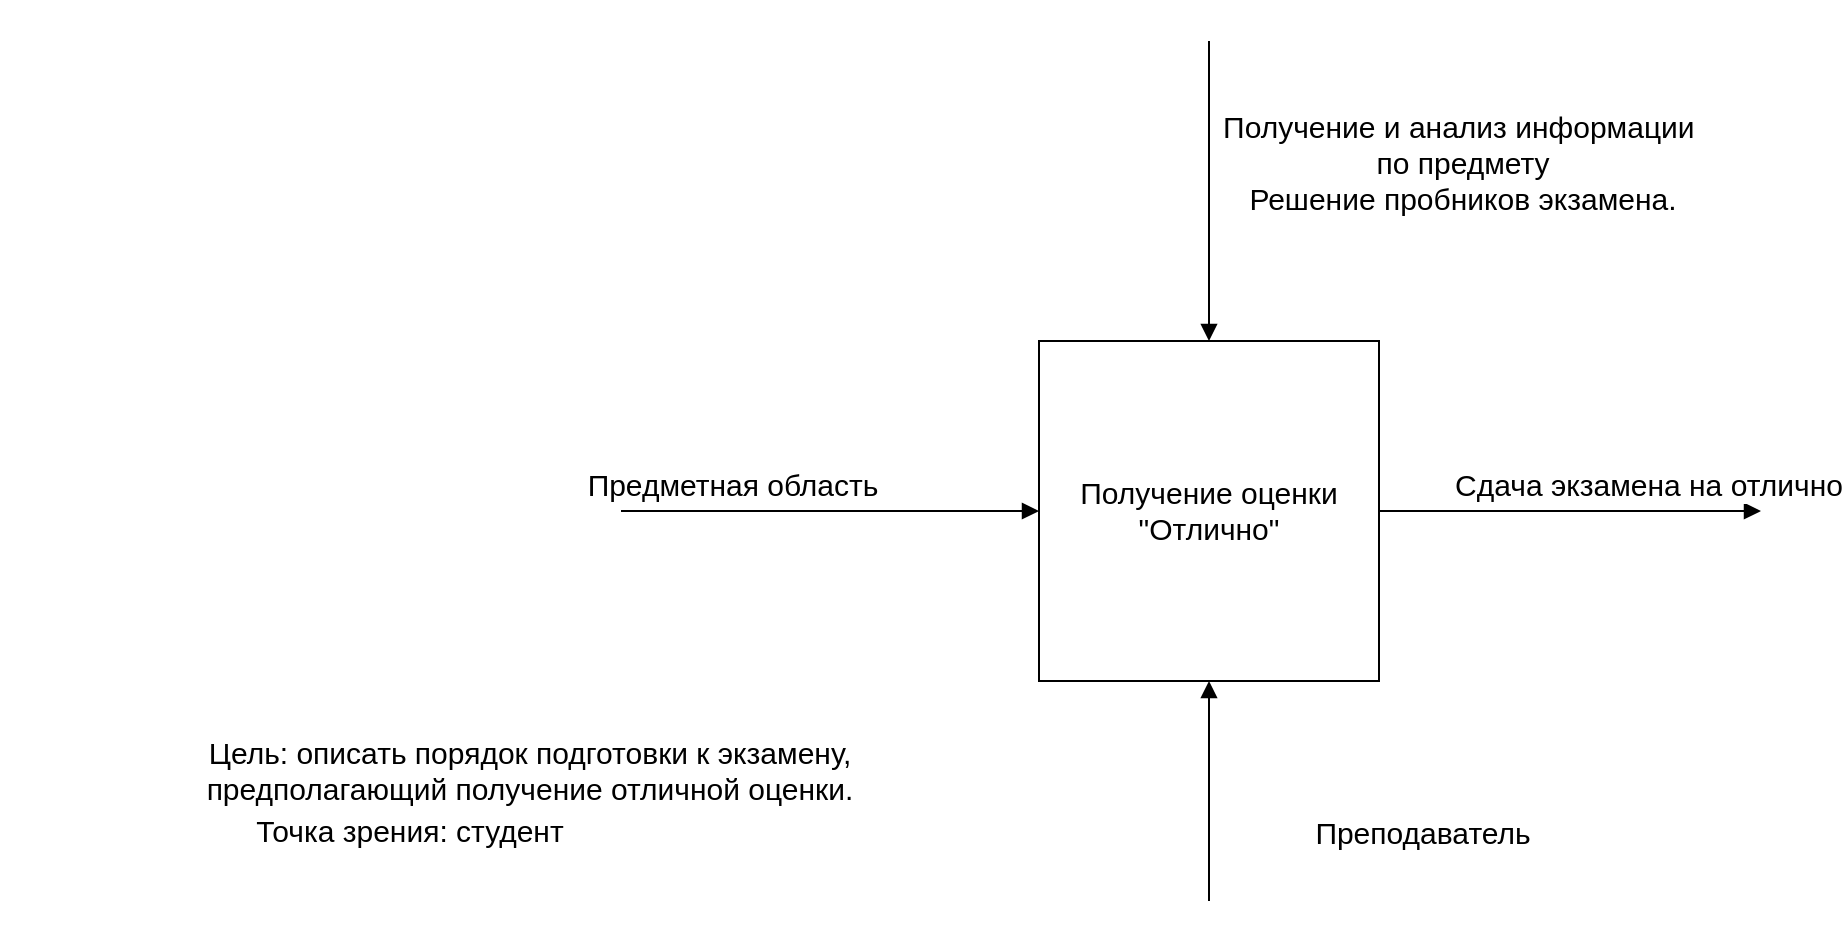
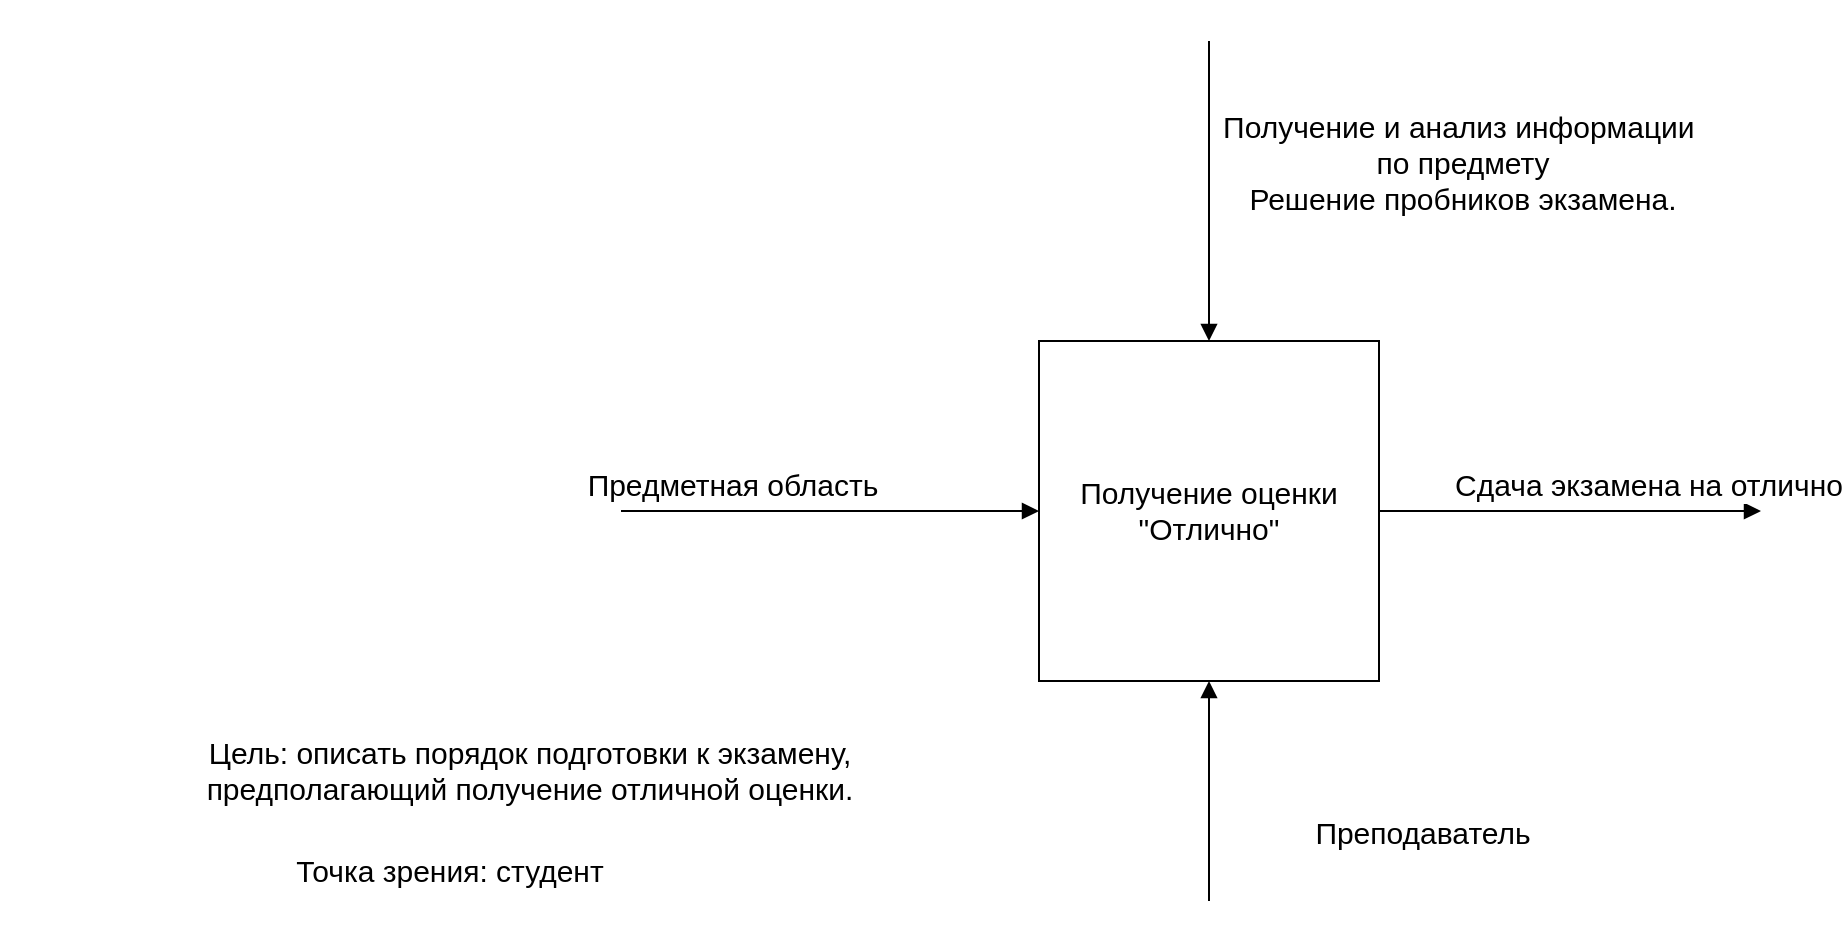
(411, 831) -> (451, 871)
